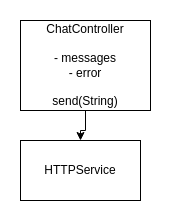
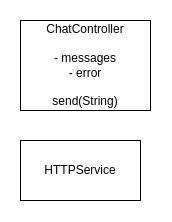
(86, 125) -> none
